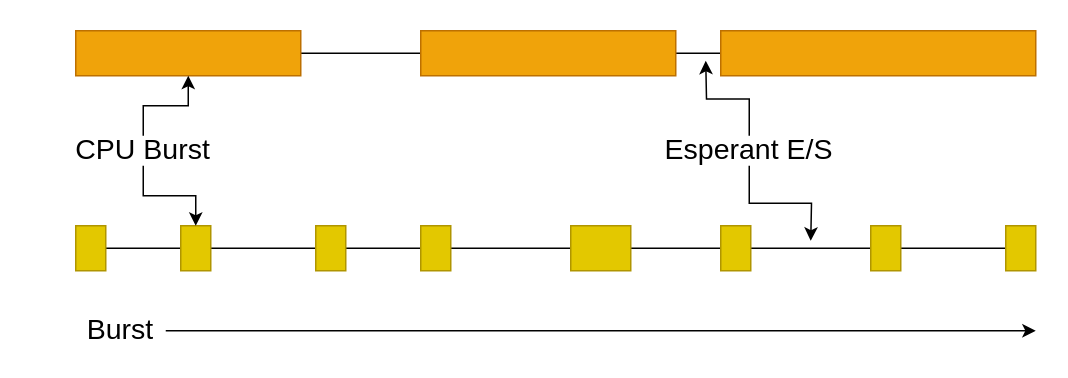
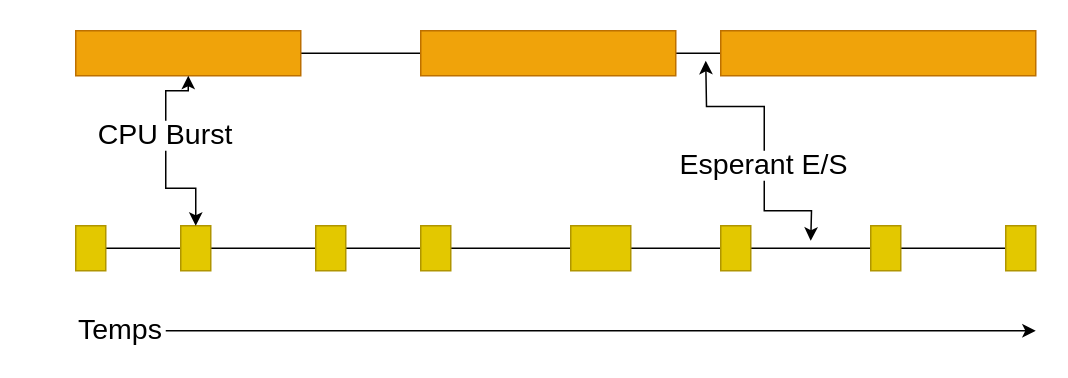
(143, 151) -> (166, 136)
(749, 151) -> (764, 166)
(121, 331) -> (121, 331)
